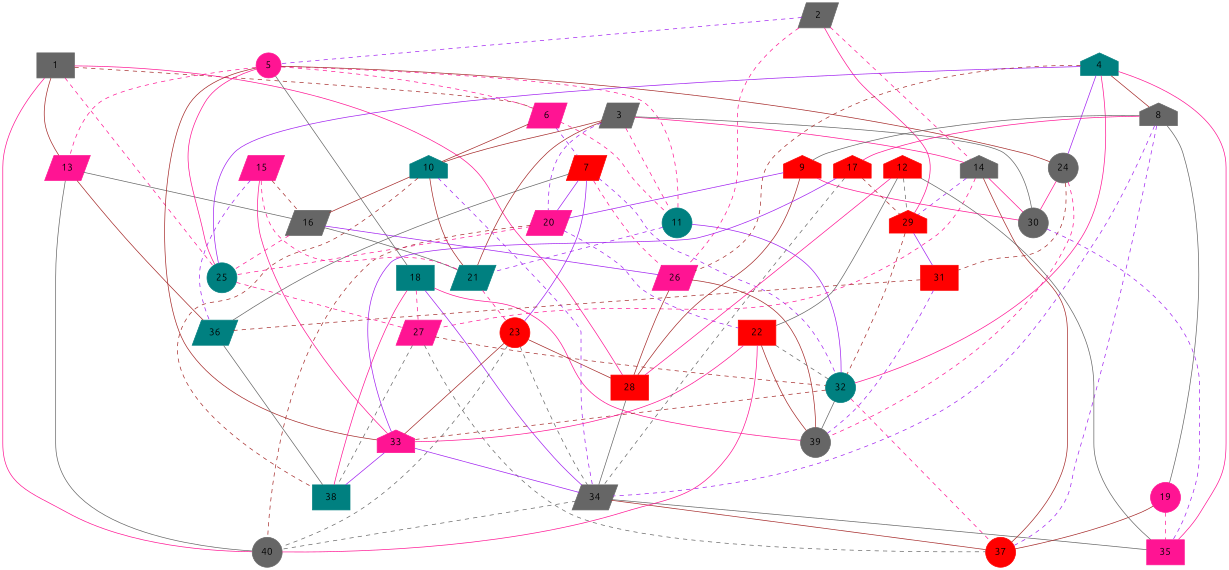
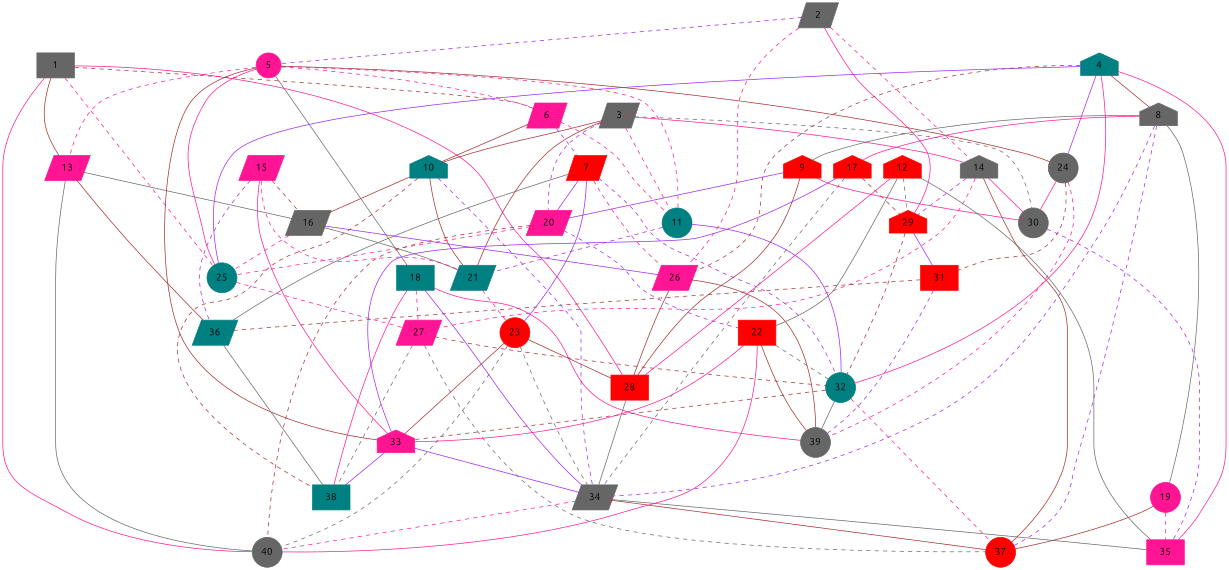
(852, 129) -> (852, 129)
(429, 525) -> (429, 525)
